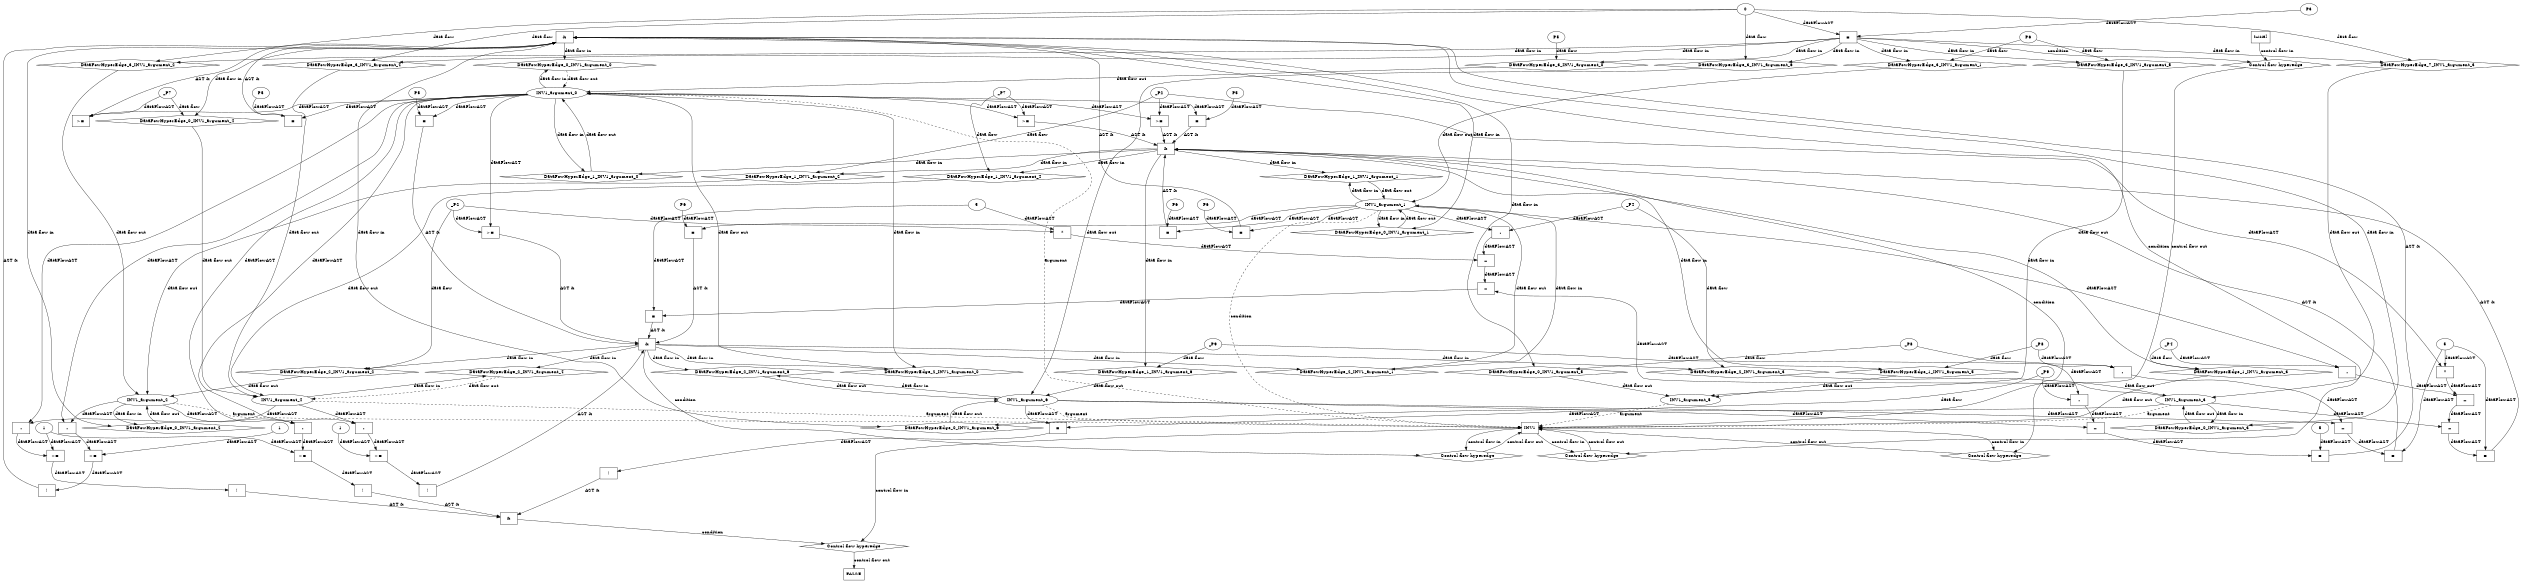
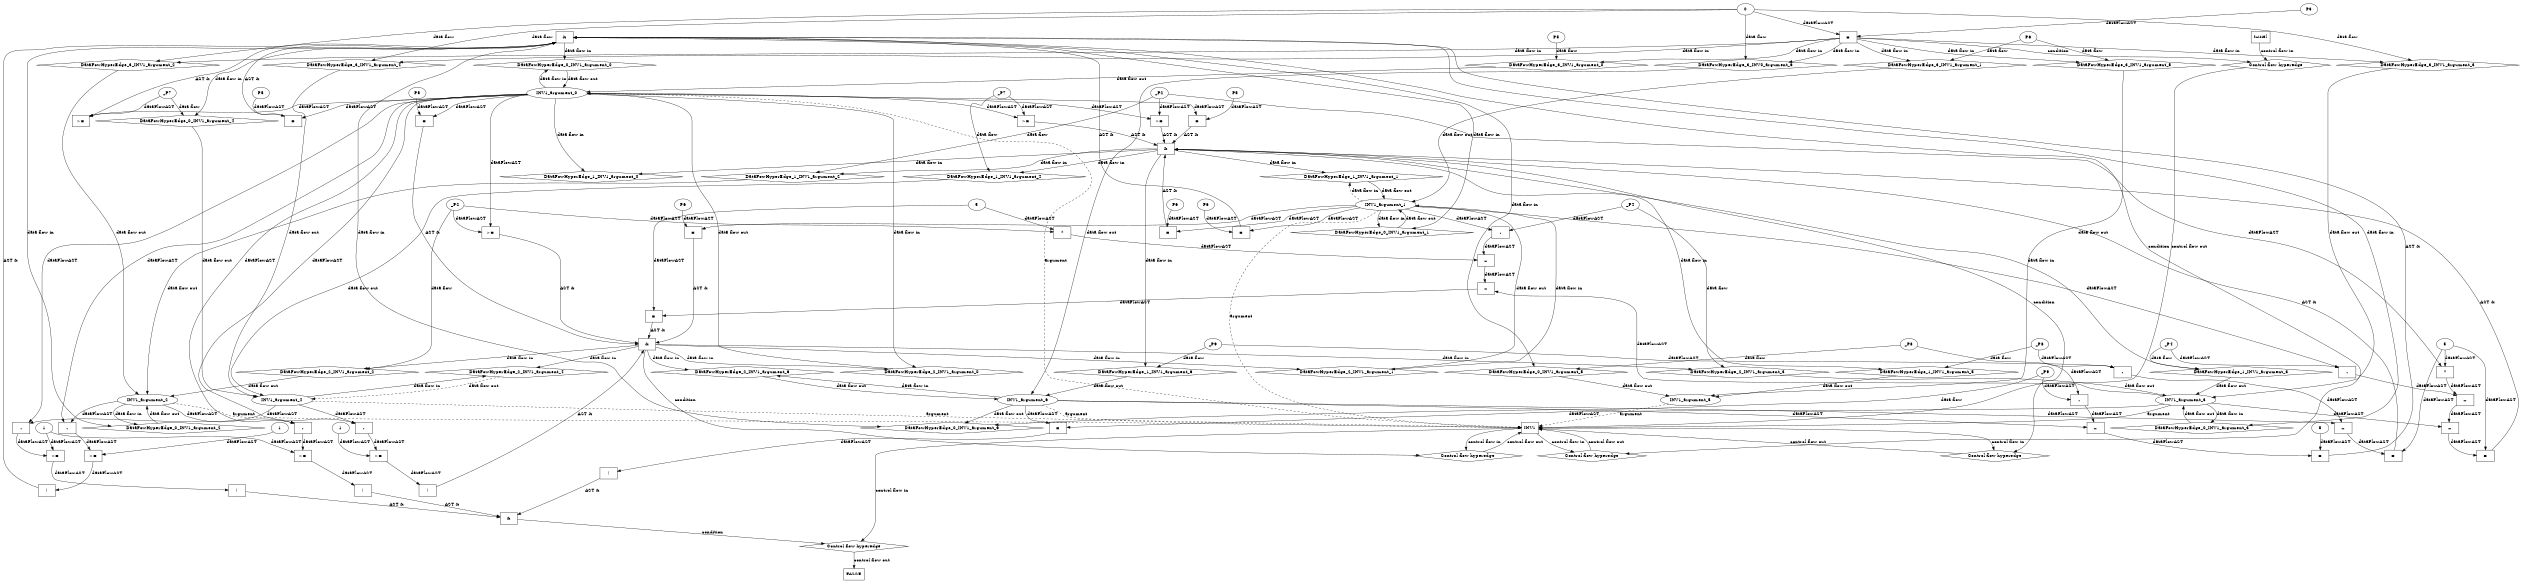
(1746, 65) -> (1746, 65)
(2428, 65) -> (2428, 65)
(568, 78) -> (568, 78)
(585, 133) -> none
(1354, 195) -> (1354, 195)
(1241, 316) -> (1241, 316)
(967, 405) -> (990, 413)
(1879, 423) -> (2215, 385)
(1857, 425) -> (1857, 425)
